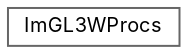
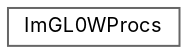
(94, 27) -> (94, 27)
